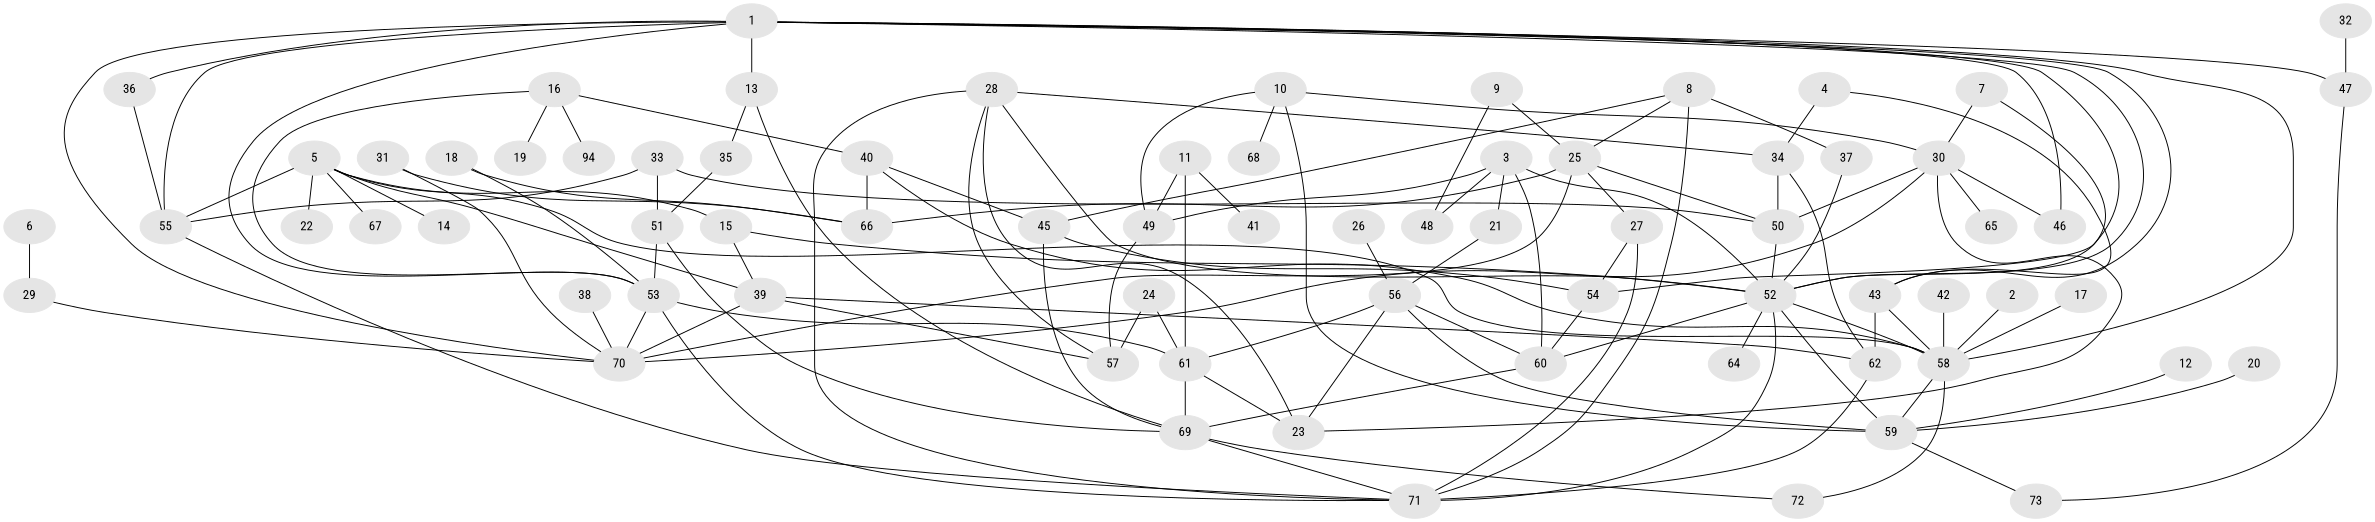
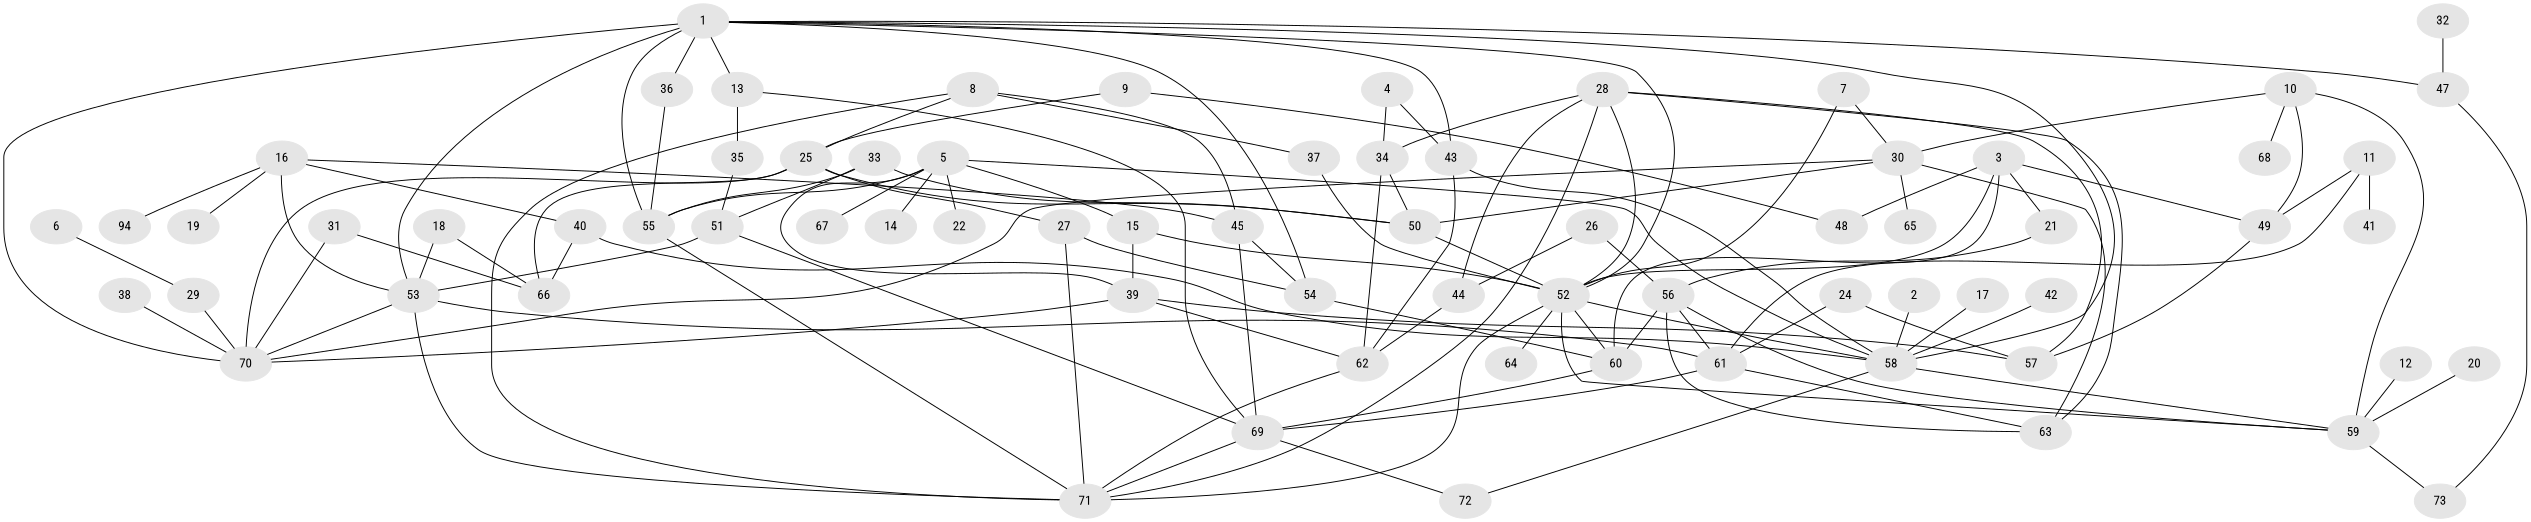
(956, 193) -> (785, 181)
(2060, 227) -> none
none -> (1459, 295)
(1299, 433) -> (2046, 433)
